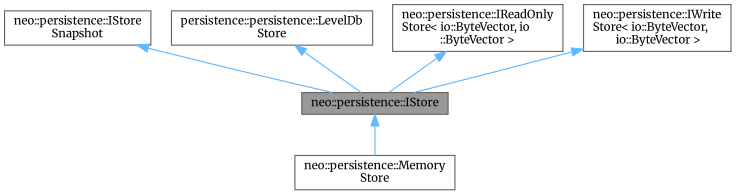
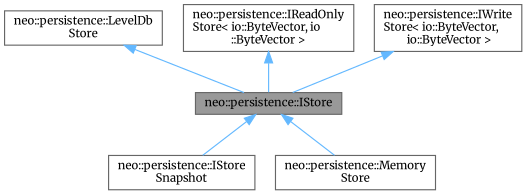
(272, 28) -> (83, 28)
(240, 71) -> (225, 138)
